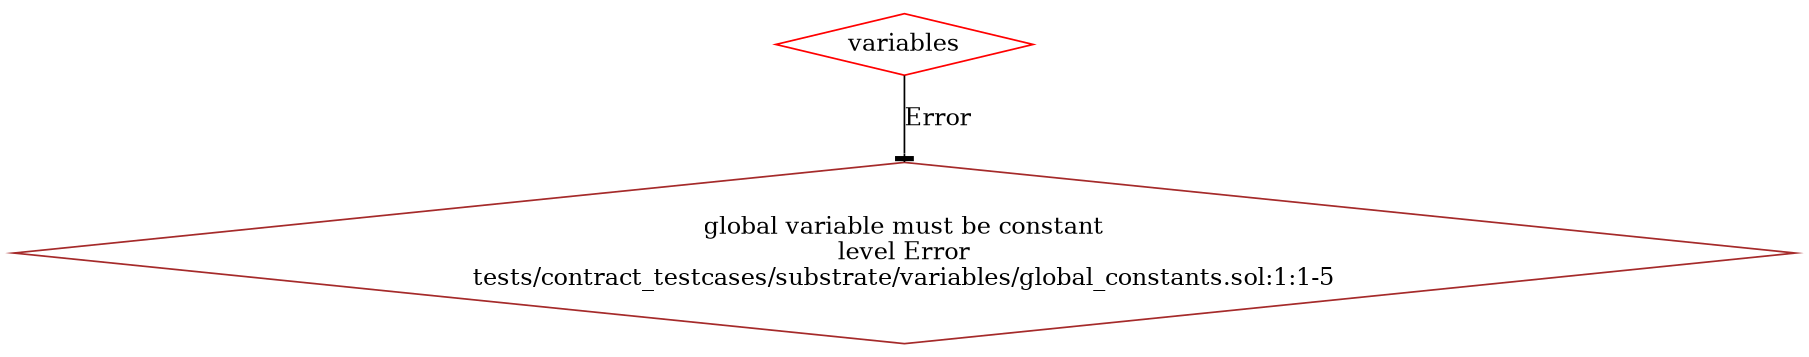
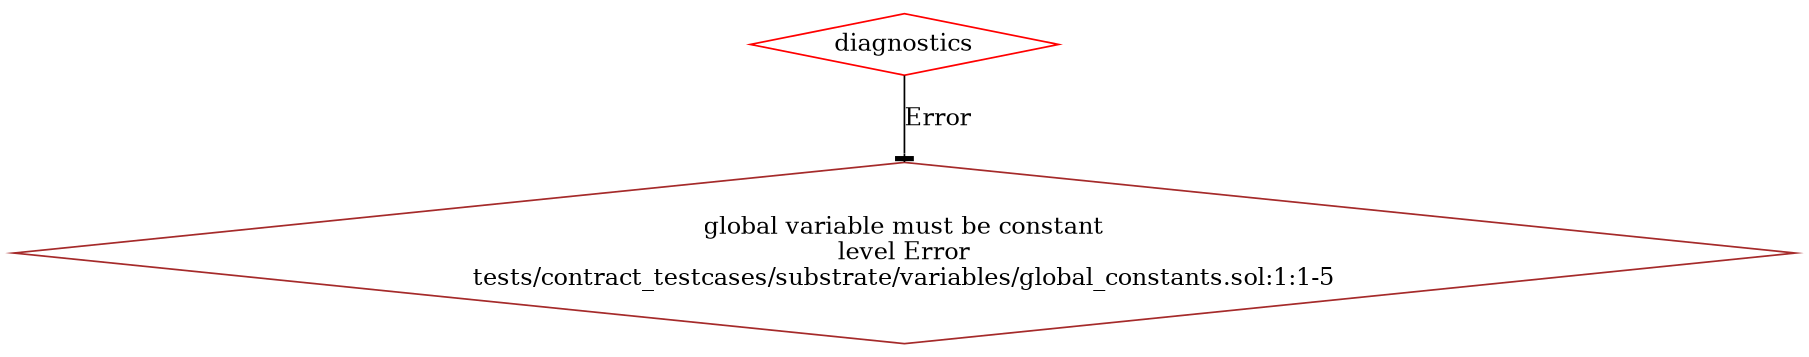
(904, 44) -> (904, 44)
